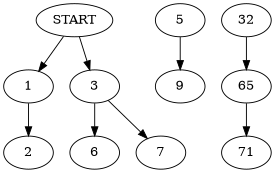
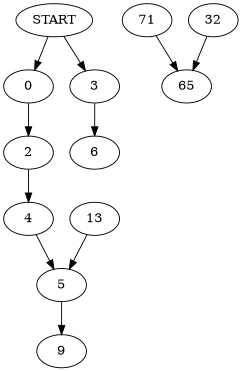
(29, 86) -> (29, 86)
(246, 115) -> (164, 49)
(161, 153) -> none
none -> (29, 219)
none -> (95, 219)
